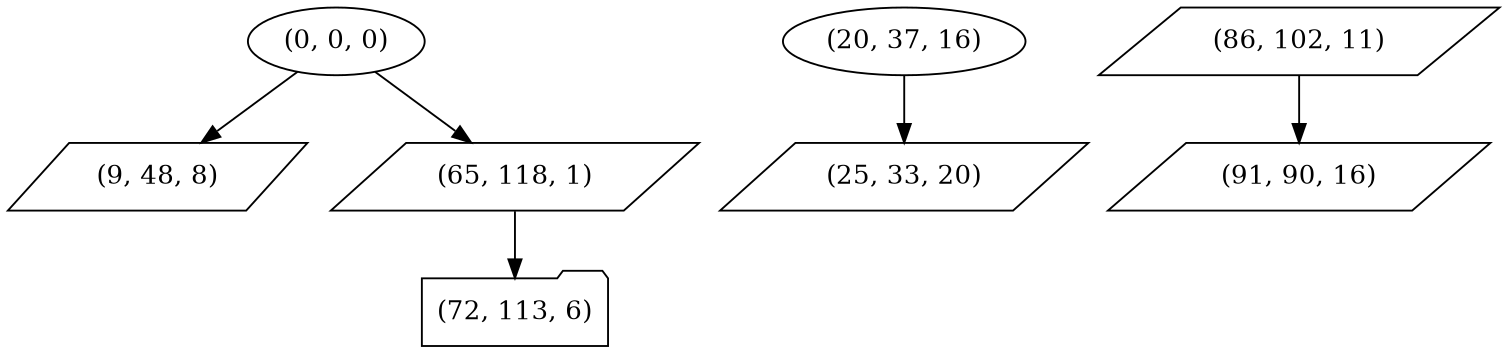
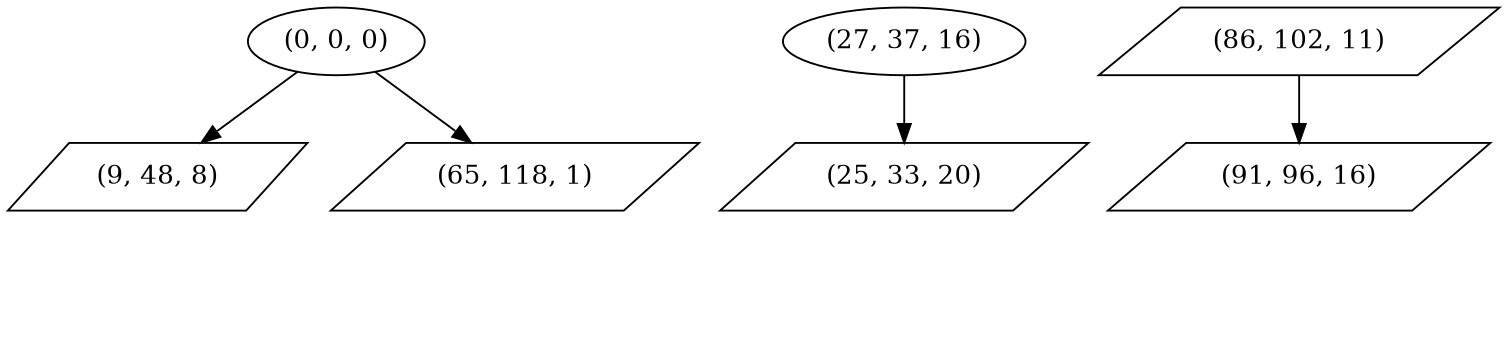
(904, 41) -> (904, 41)
(1299, 177) -> (1299, 177)
(515, 312) -> none
